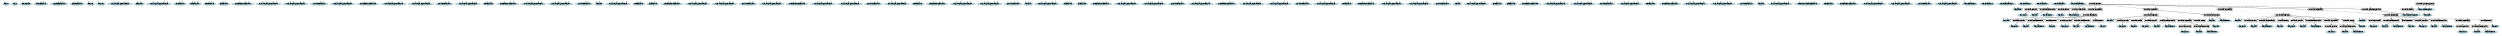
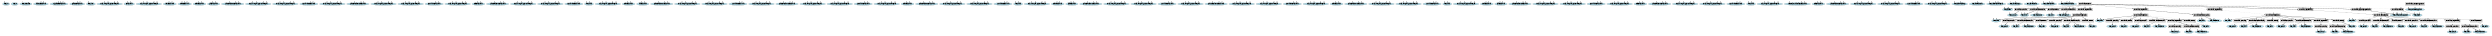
(91, 4) -> none
